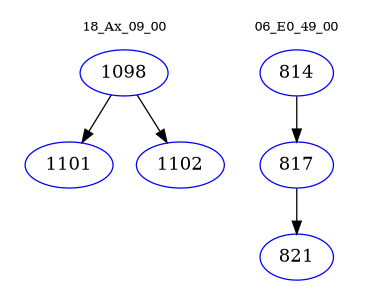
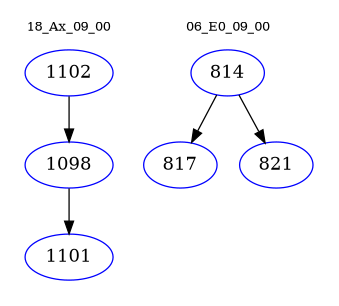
(297, 28) -> (228, 28)
(149, 113) -> (69, 113)
(297, 205) -> (249, 113)
